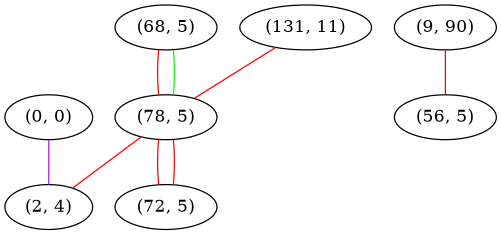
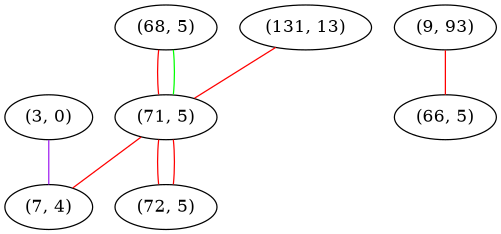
(306, 27) -> (306, 27)
(445, 27) -> (445, 27)
(49, 117) -> (49, 117)
(166, 117) -> (166, 117)
(445, 117) -> (445, 117)
(49, 207) -> (49, 207)
